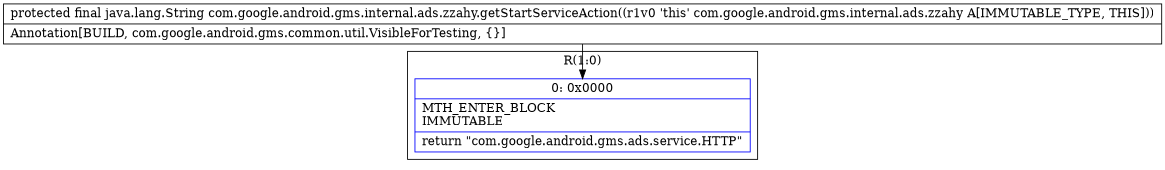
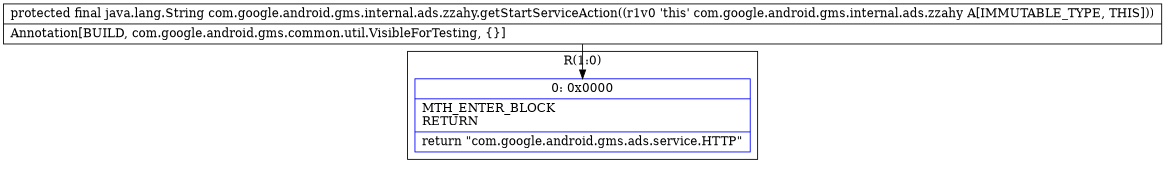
(463, 121) -> (450, 121)
